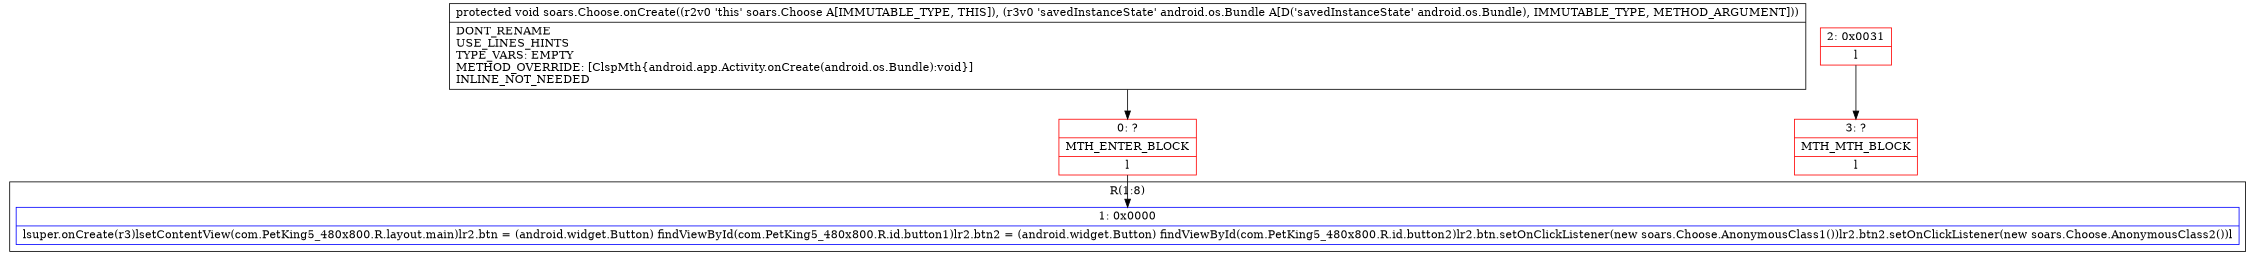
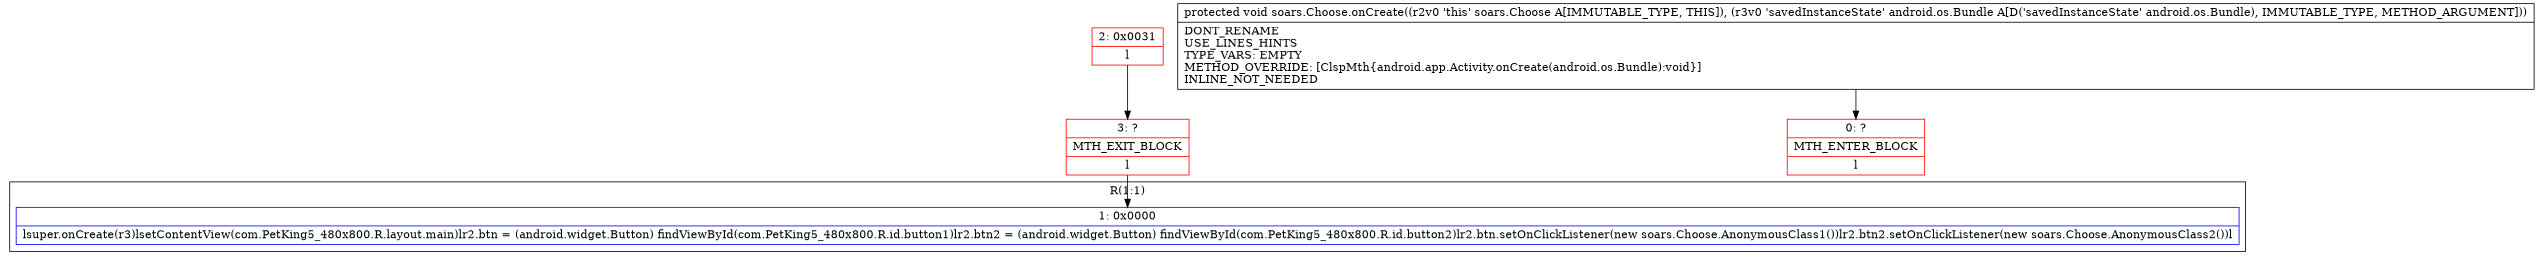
(1856, 147) -> (1128, 147)
(1128, 187) -> (1128, 187)
(1128, 191) -> (1128, 191)
